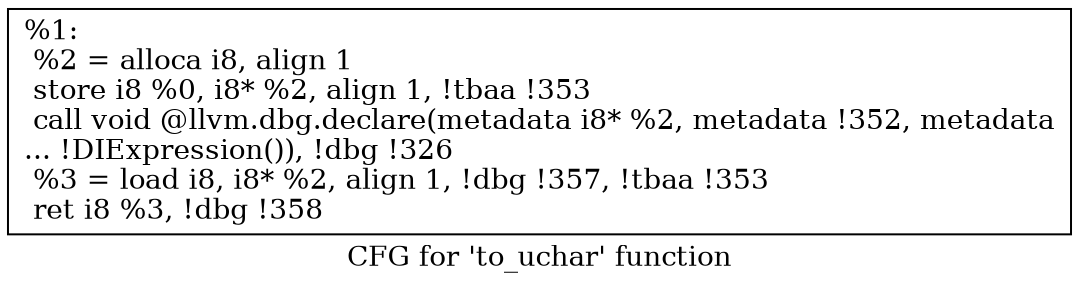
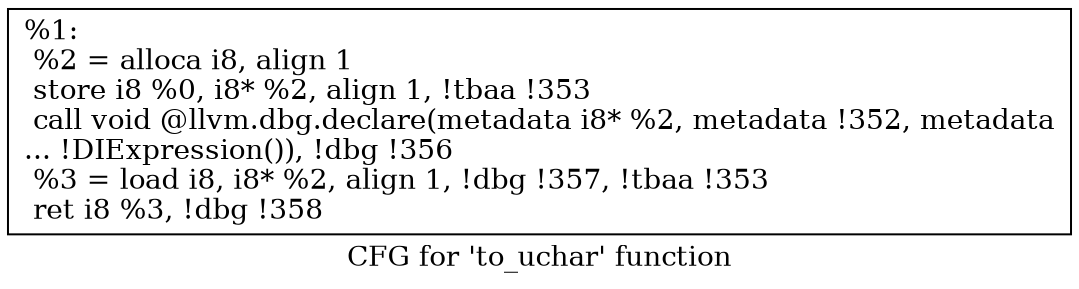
(239, 151) -> (239, 151)
